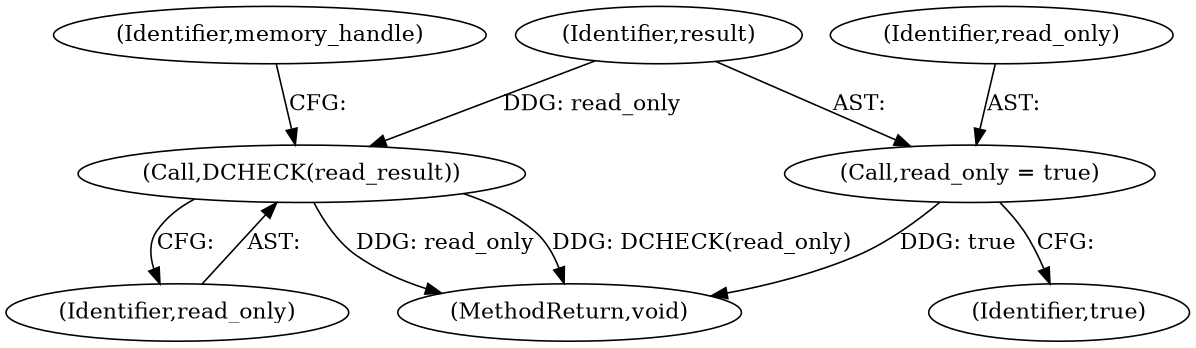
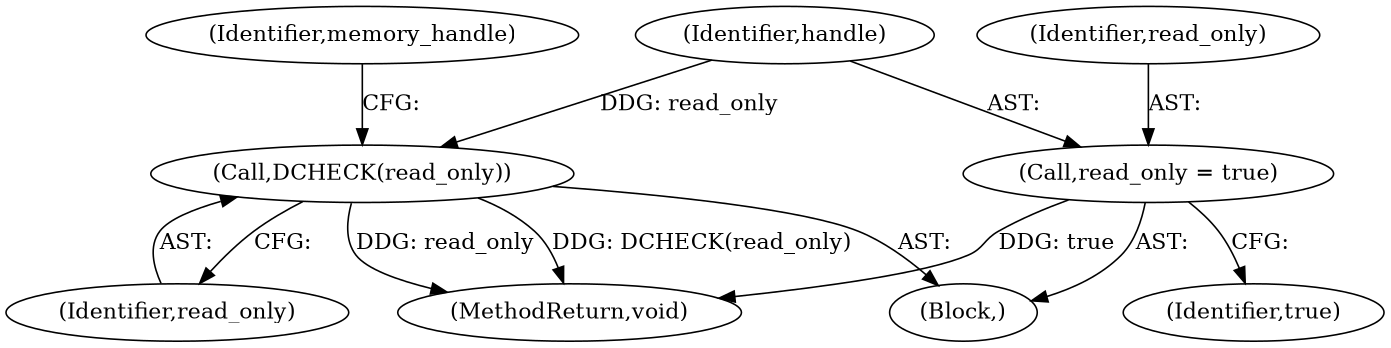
(659, 35) -> (785, 35)
(302, 174) -> (362, 174)
none -> (963, 313)
